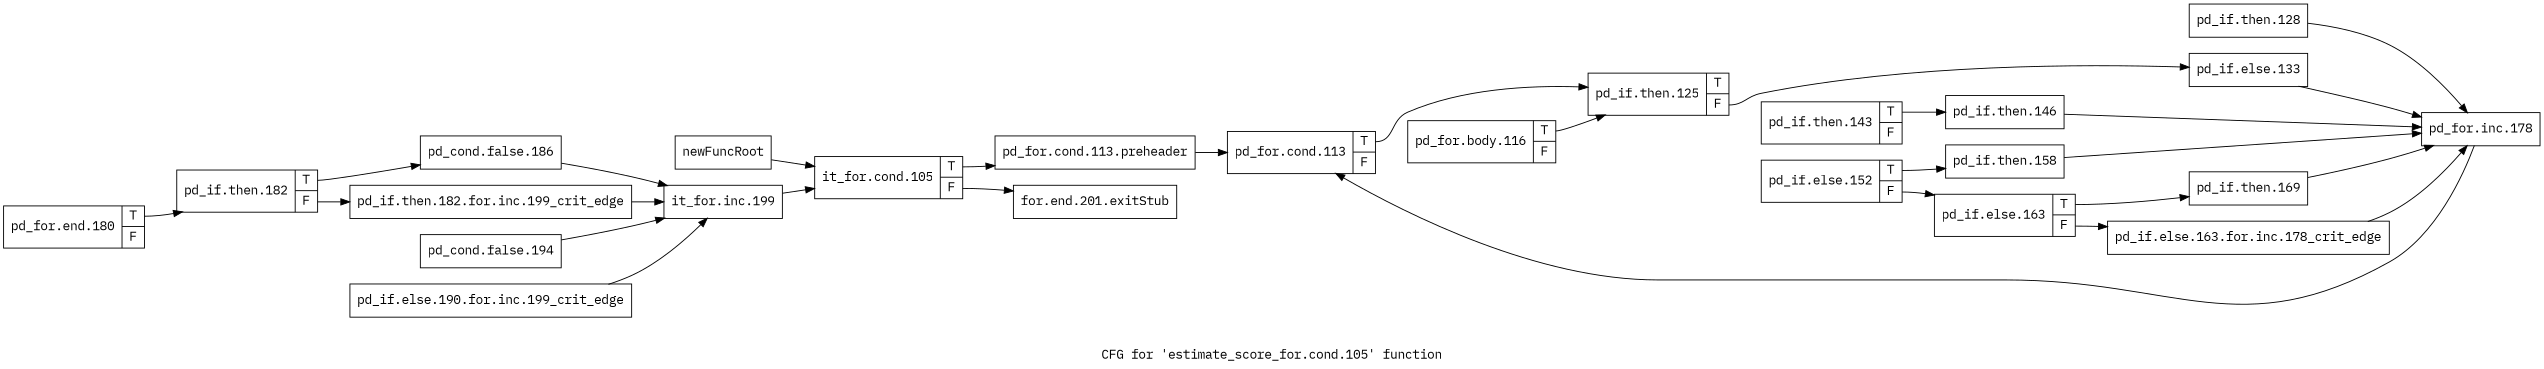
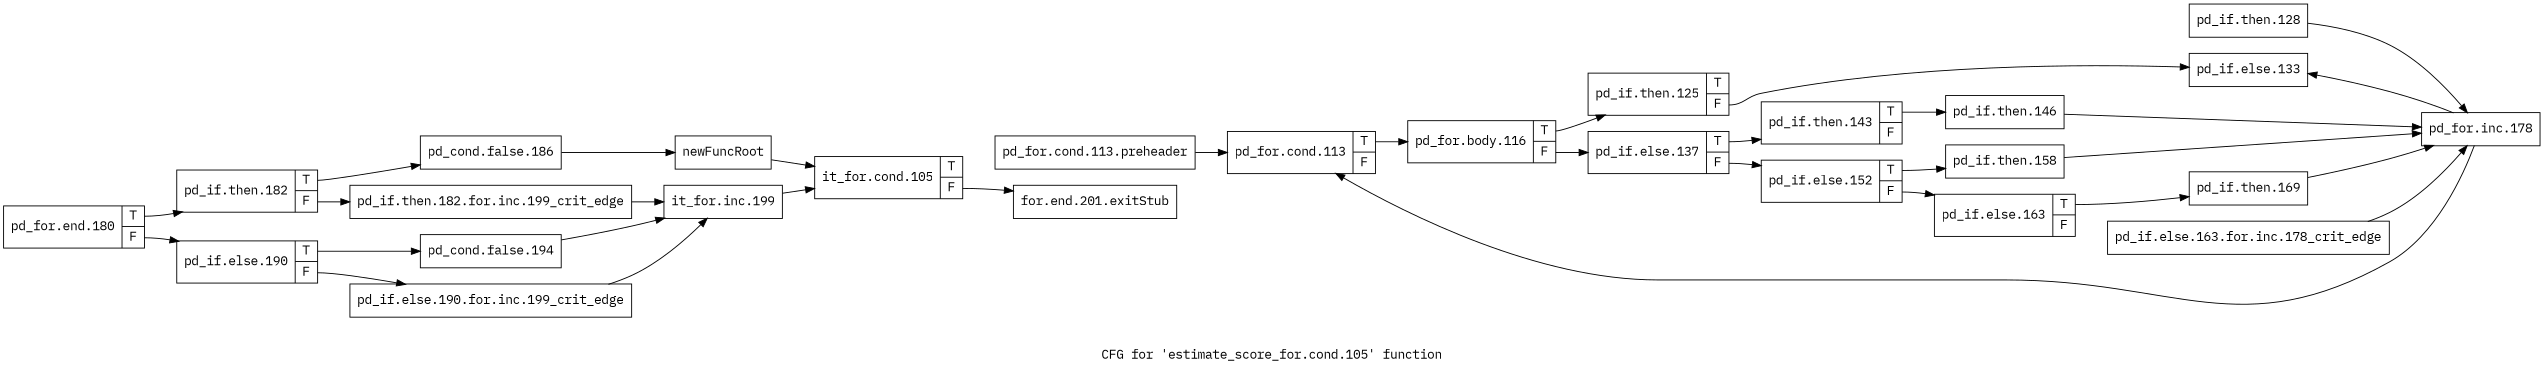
(1469, 94) -> (1387, 142)
(2356, 99) -> (2386, 91)
none -> (1659, 153)
(974, 167) -> none
(610, 172) -> (614, 153)
(2087, 226) -> none
none -> (247, 262)
